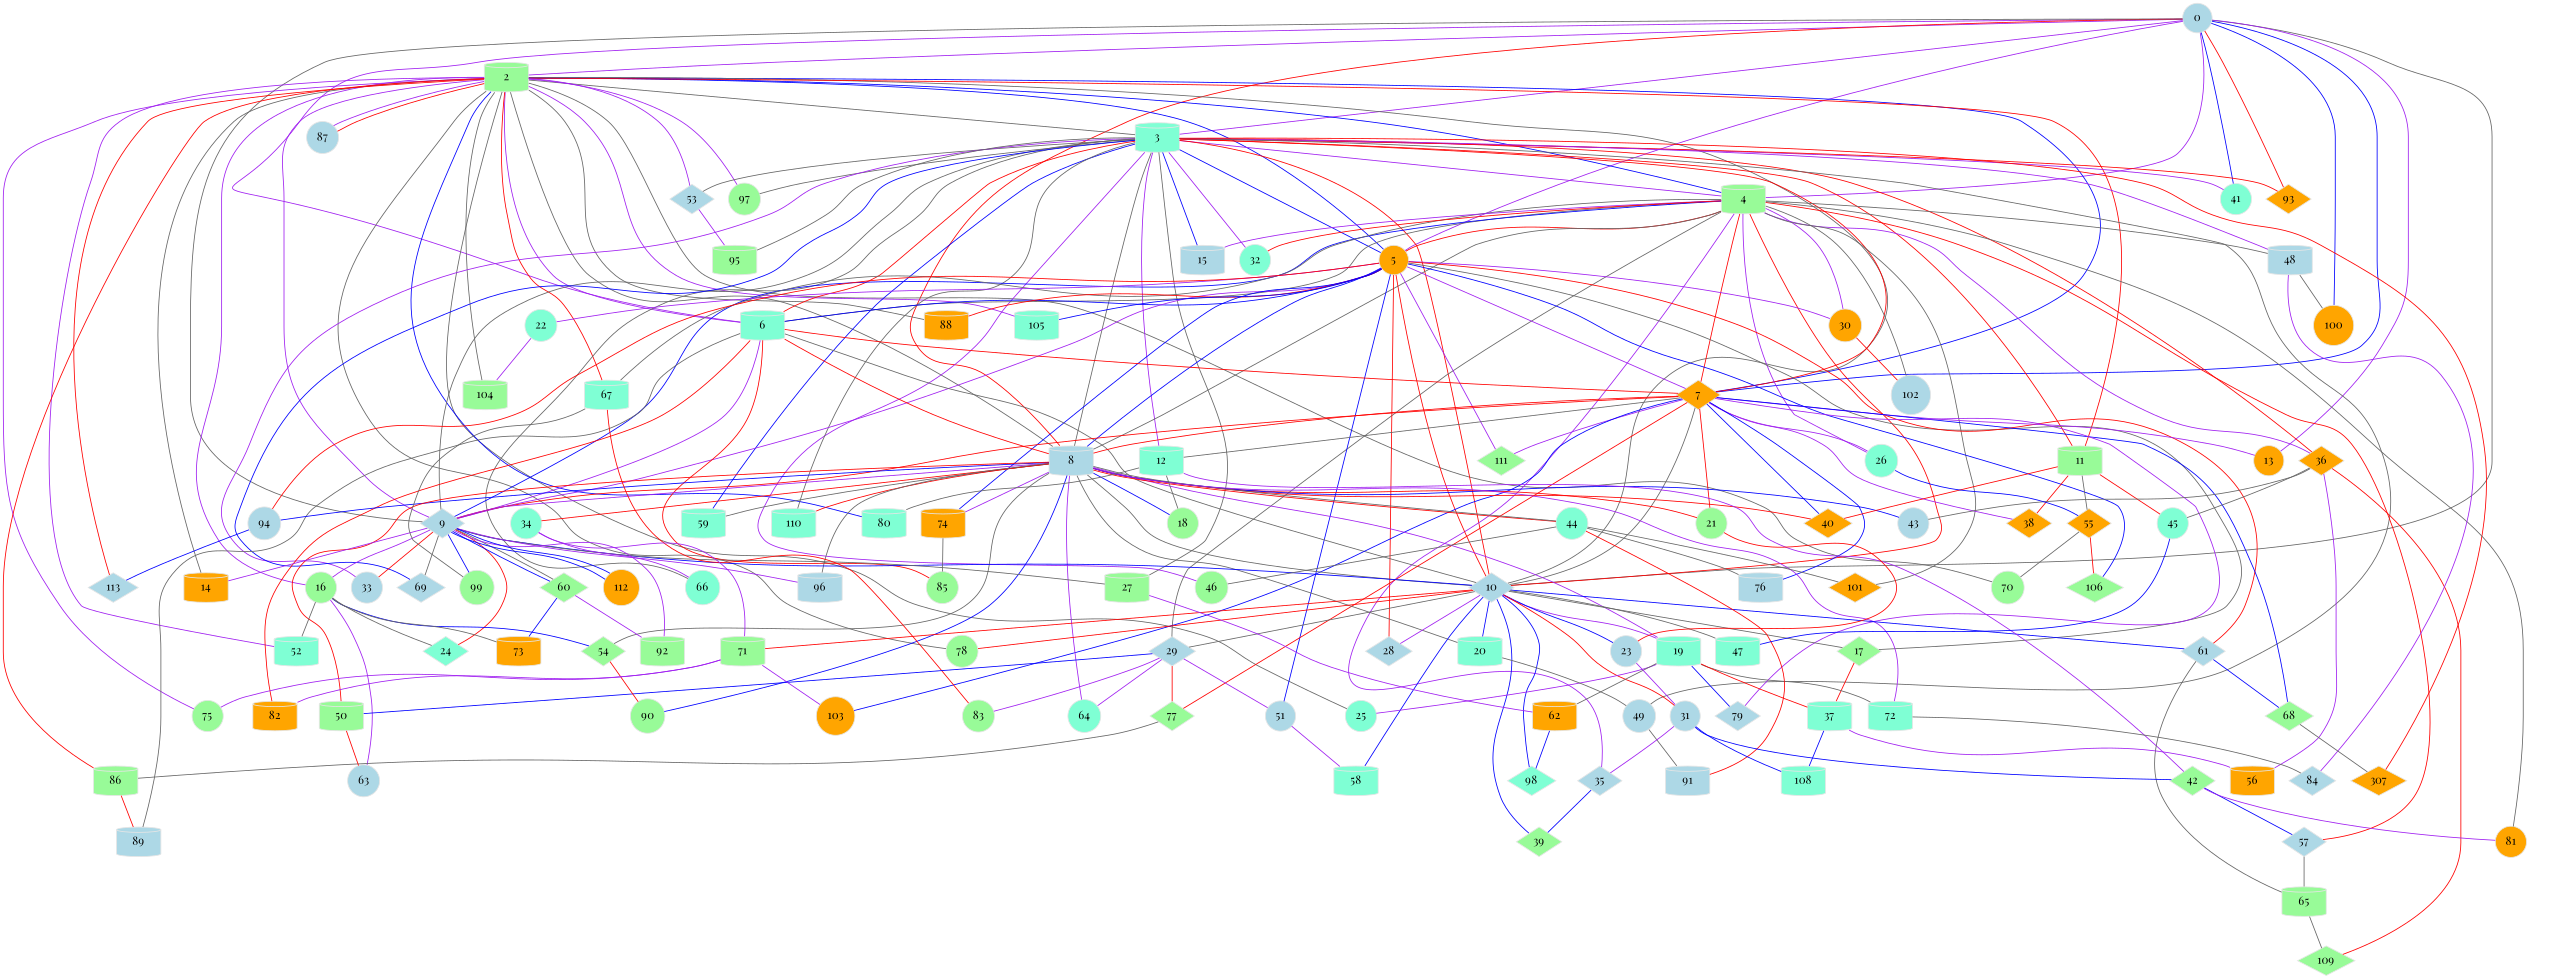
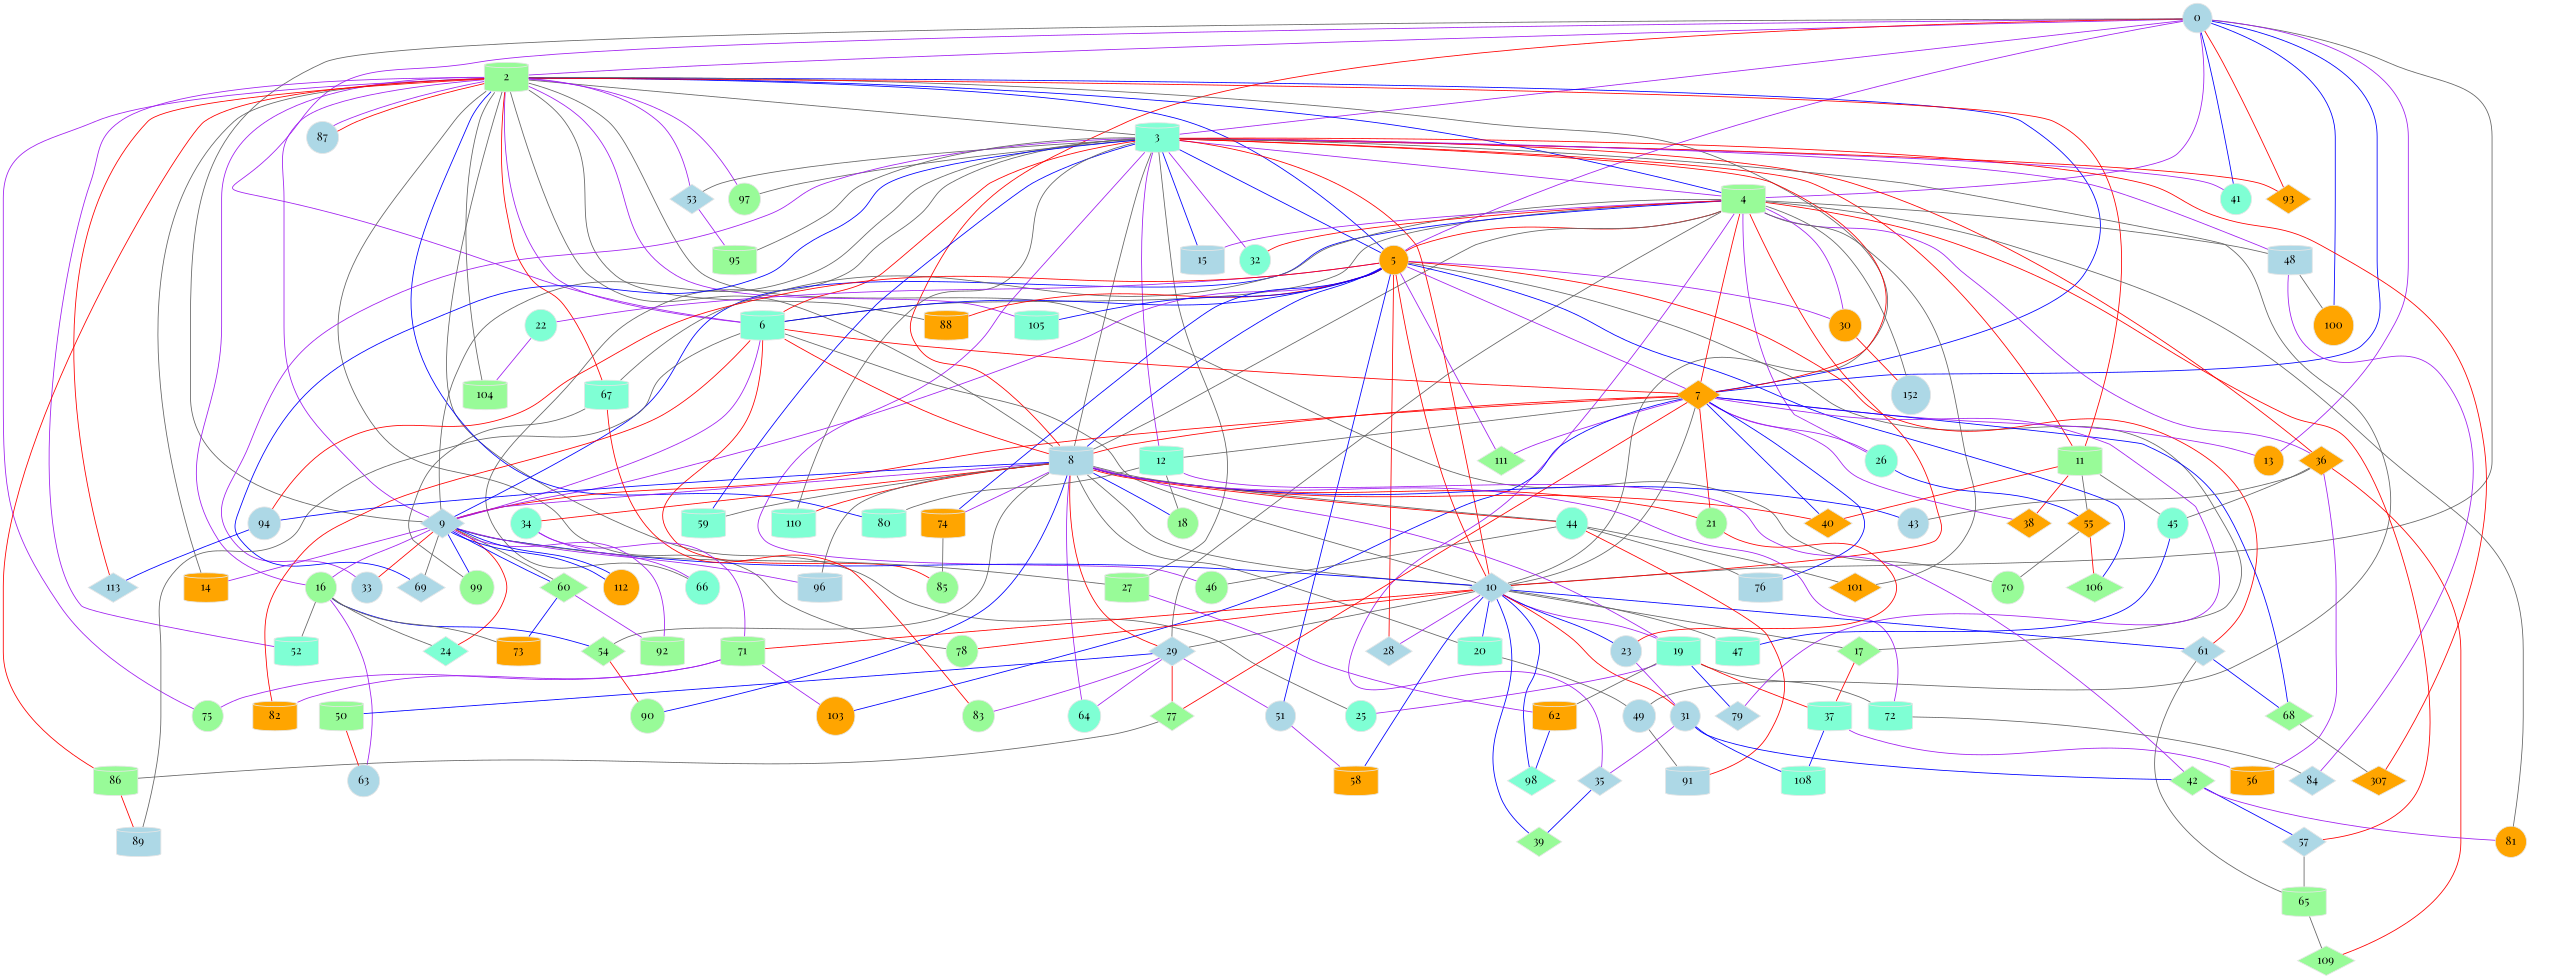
(1911, 395) -> (1911, 395)
(588, 484) -> (1082, 573)
(2128, 493) -> (2128, 493)
(1356, 781) -> (1356, 781)
